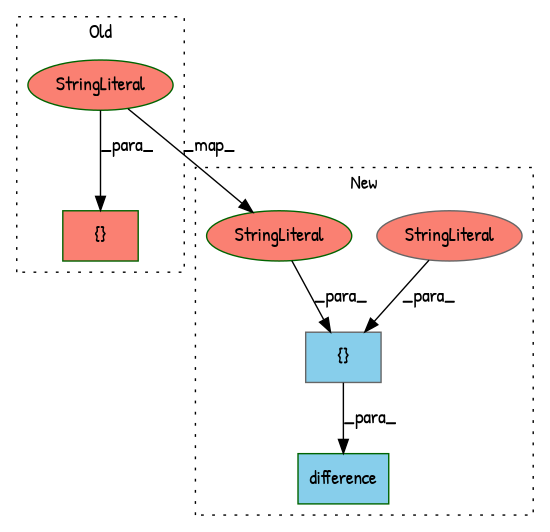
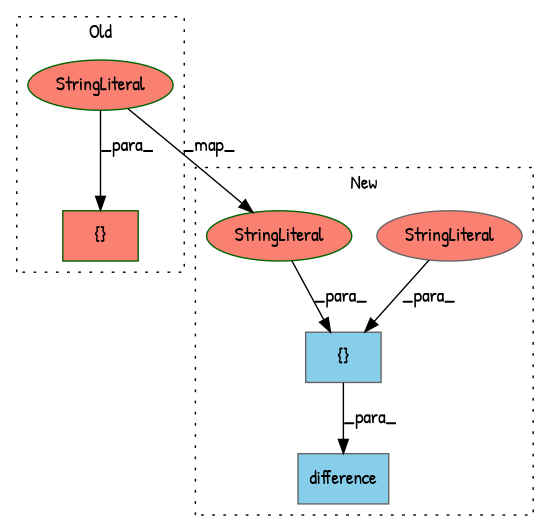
(343, 479) -> (343, 479)
